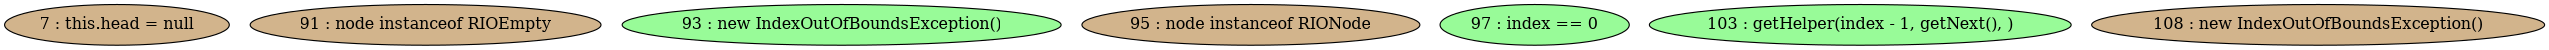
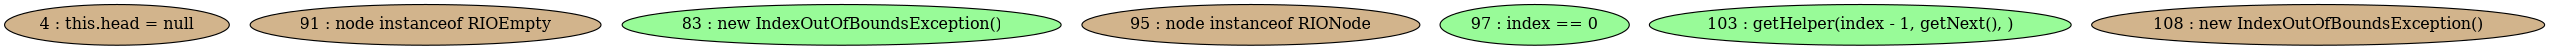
(117, 25) -> (117, 25)
(842, 25) -> (842, 25)
